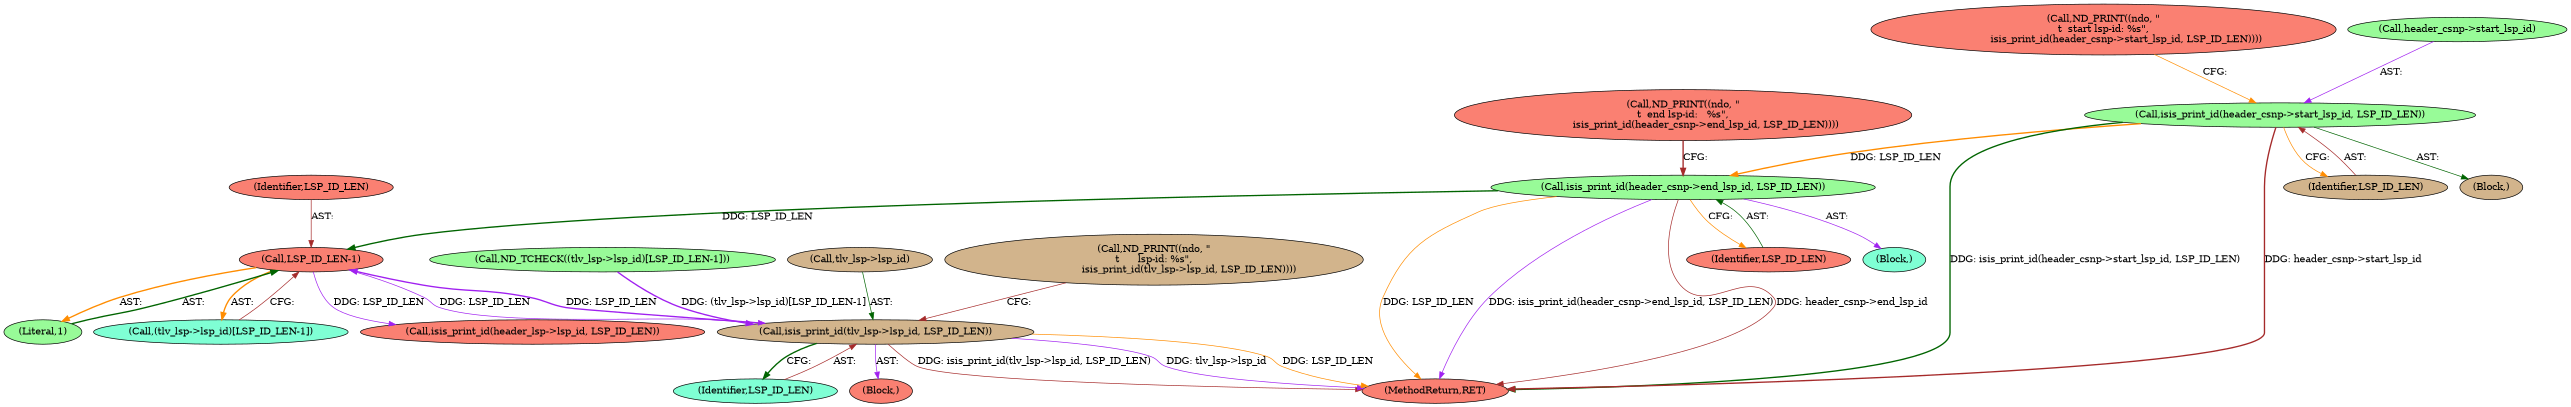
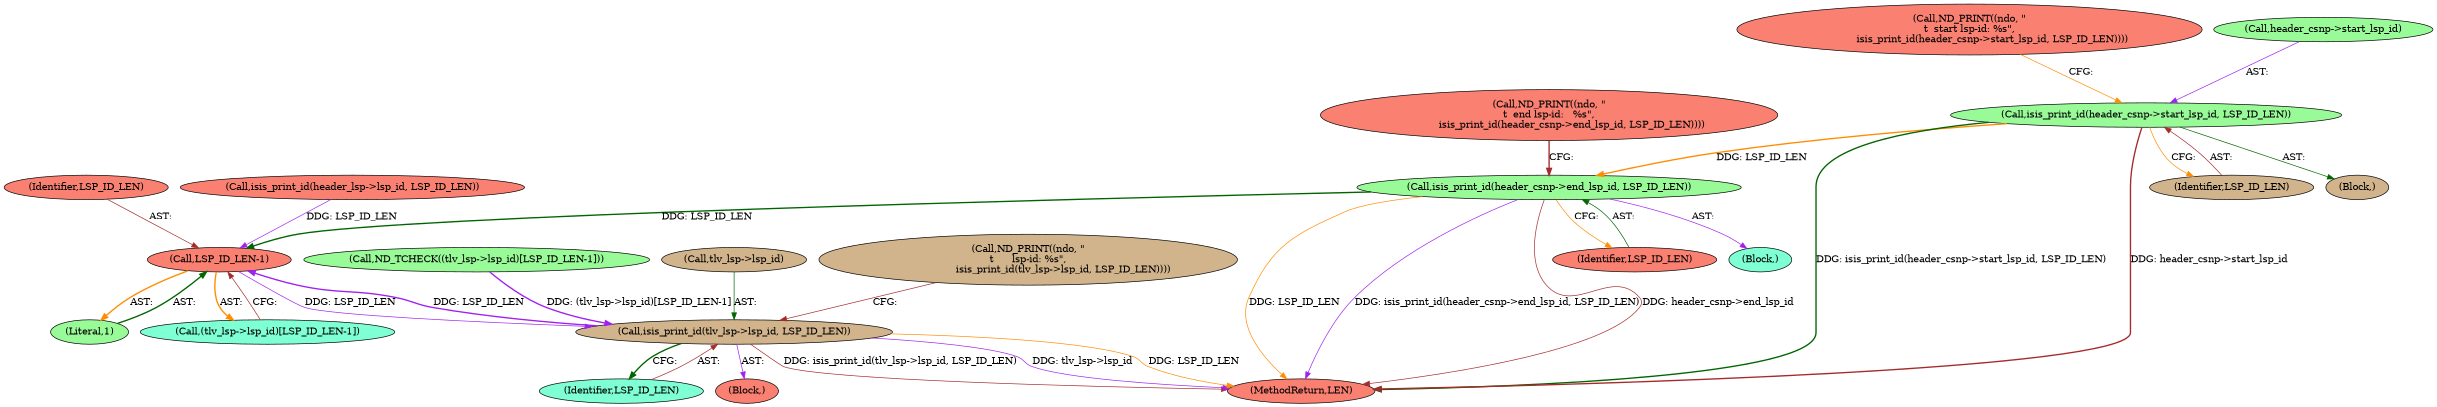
(341, 312) -> (288, 222)
(1435, 391) -> (1301, 391)
